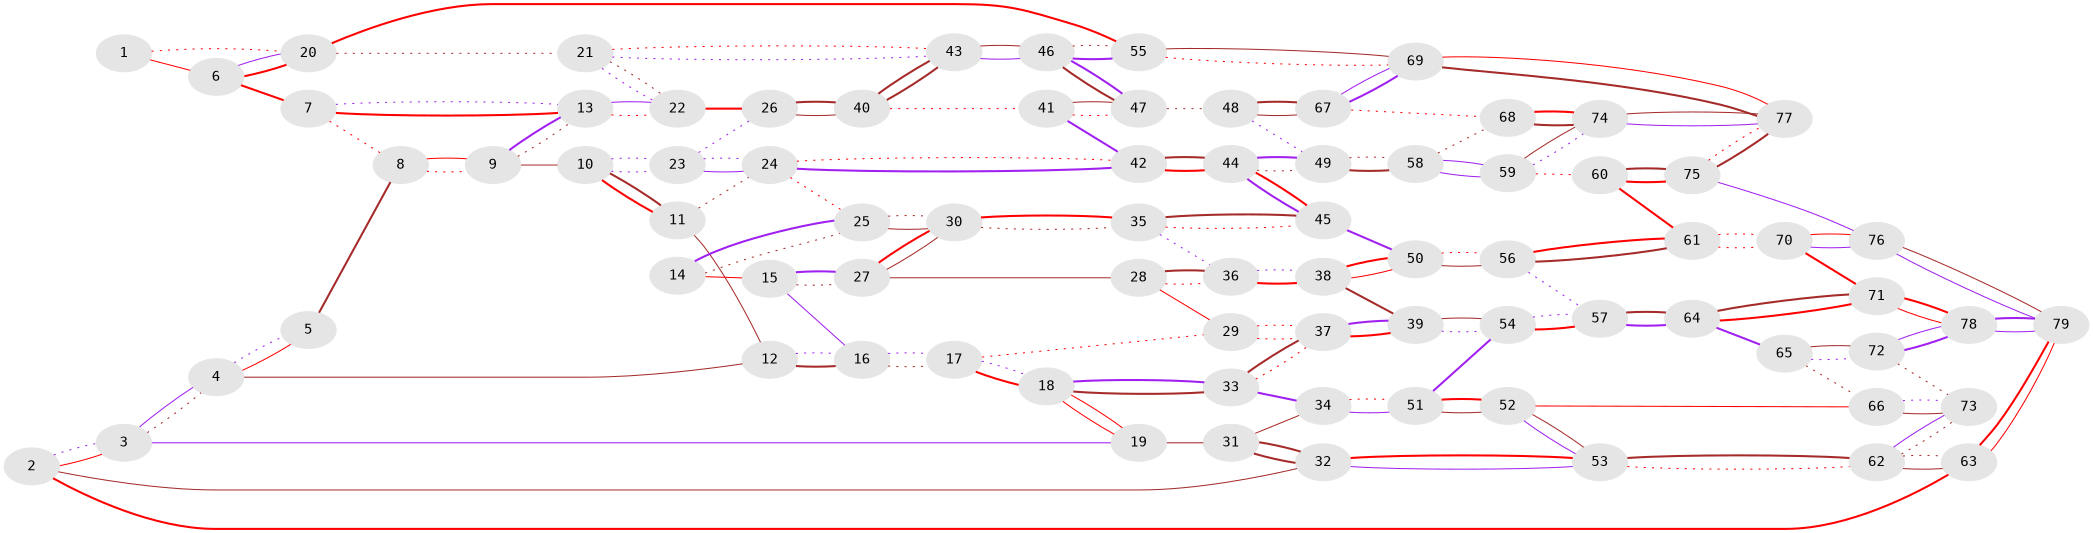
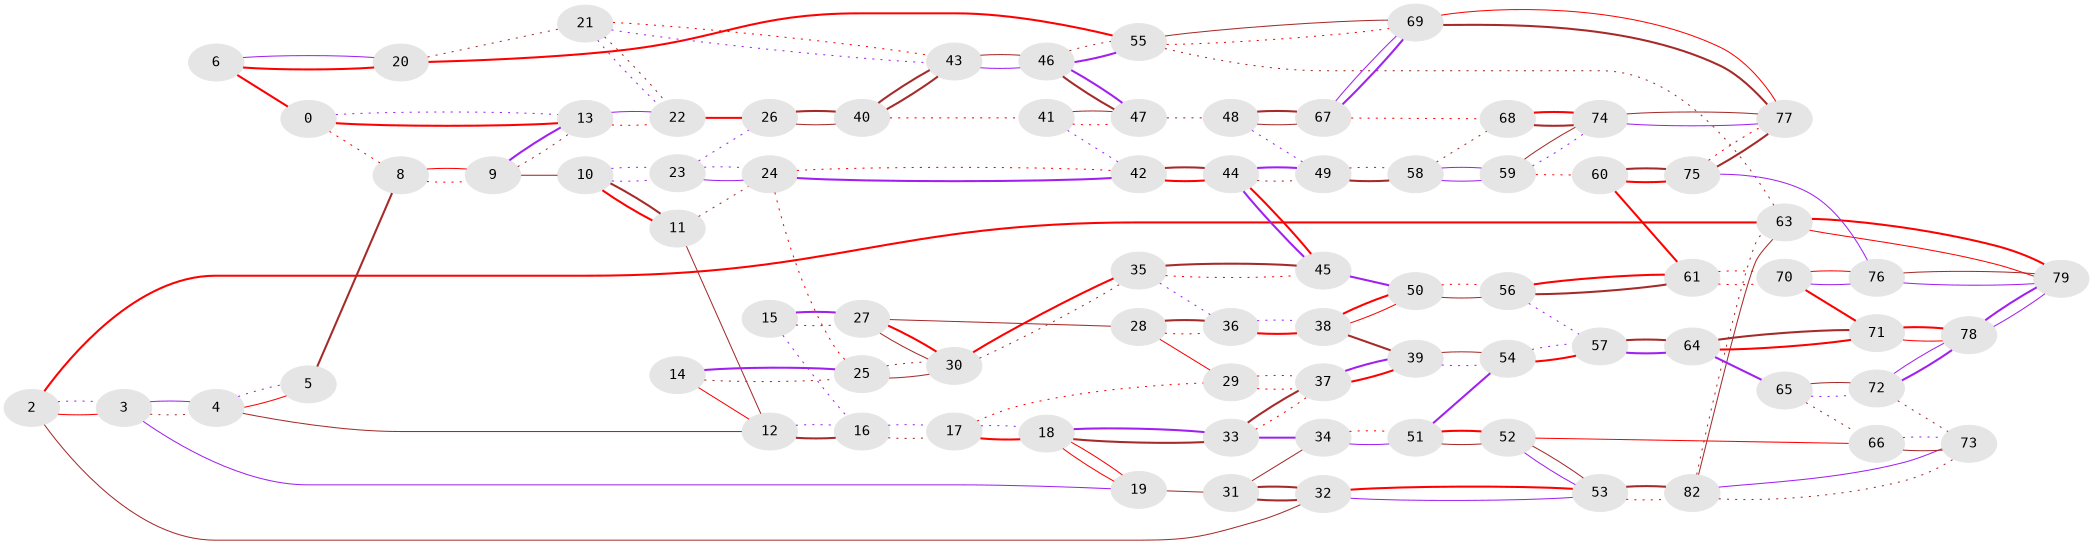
(124, 53) -> none
none -> (1496, 71)
(309, 109) -> (309, 119)
(1093, 136) -> (1093, 146)
(717, 277) -> (724, 403)
(816, 319) -> (822, 386)
(1877, 462) -> (1692, 493)
